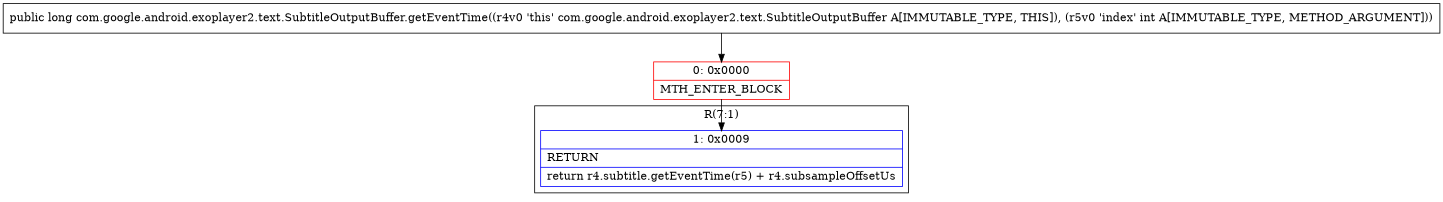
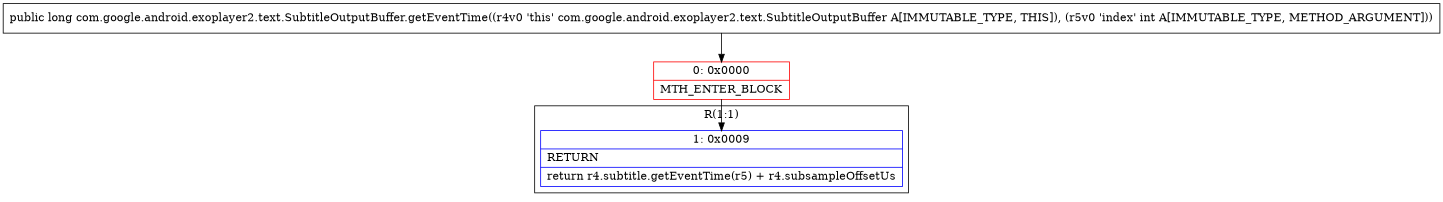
(722, 115) -> (722, 115)
